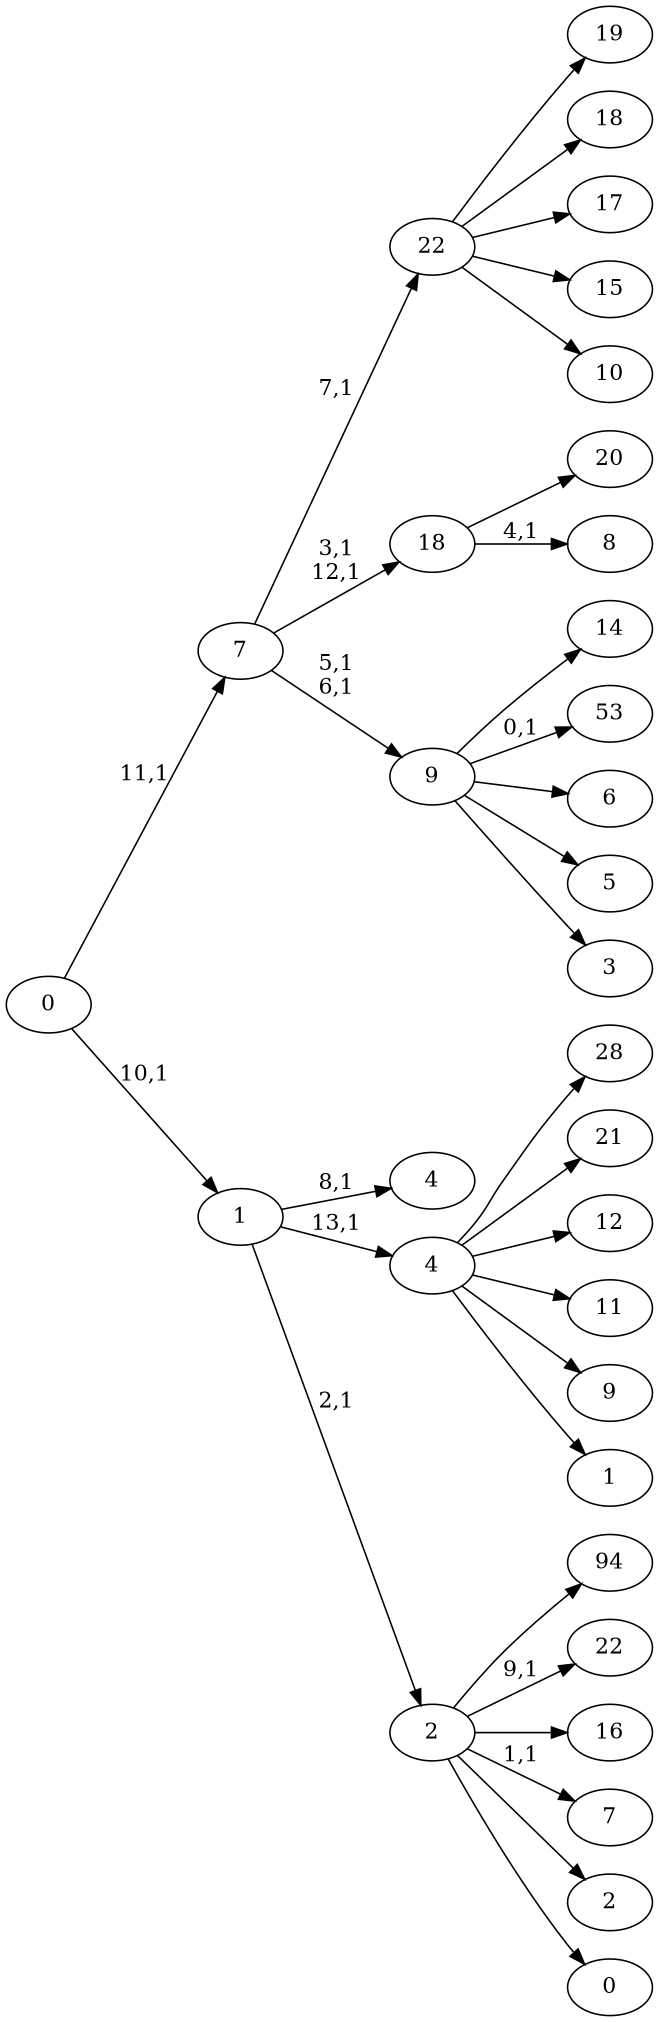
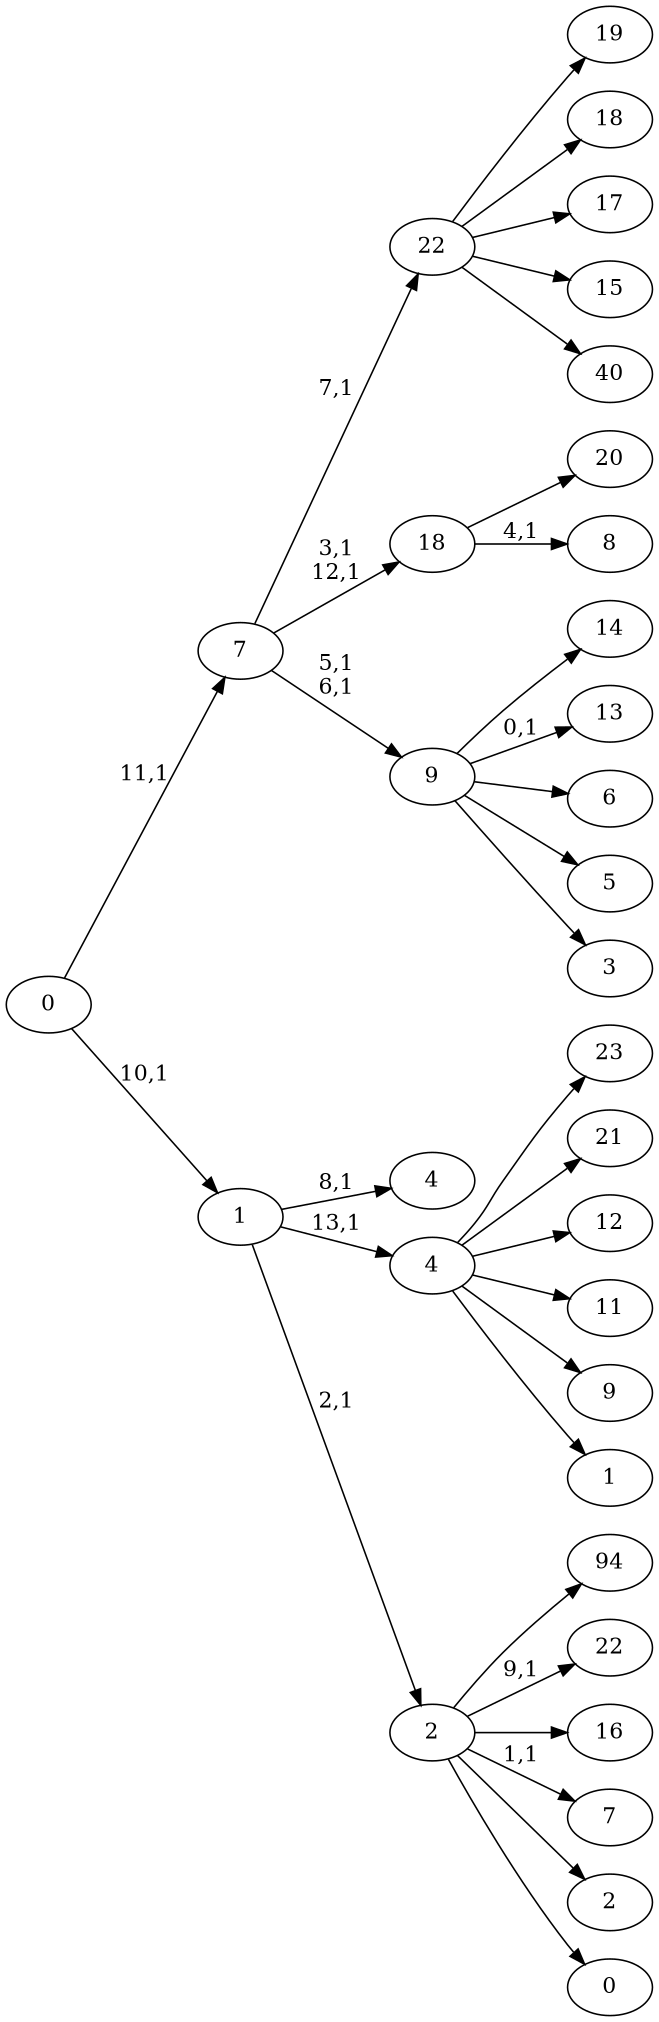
(610, 374) -> (610, 374)
(610, 714) -> (610, 714)
(610, 1053) -> (610, 1053)
